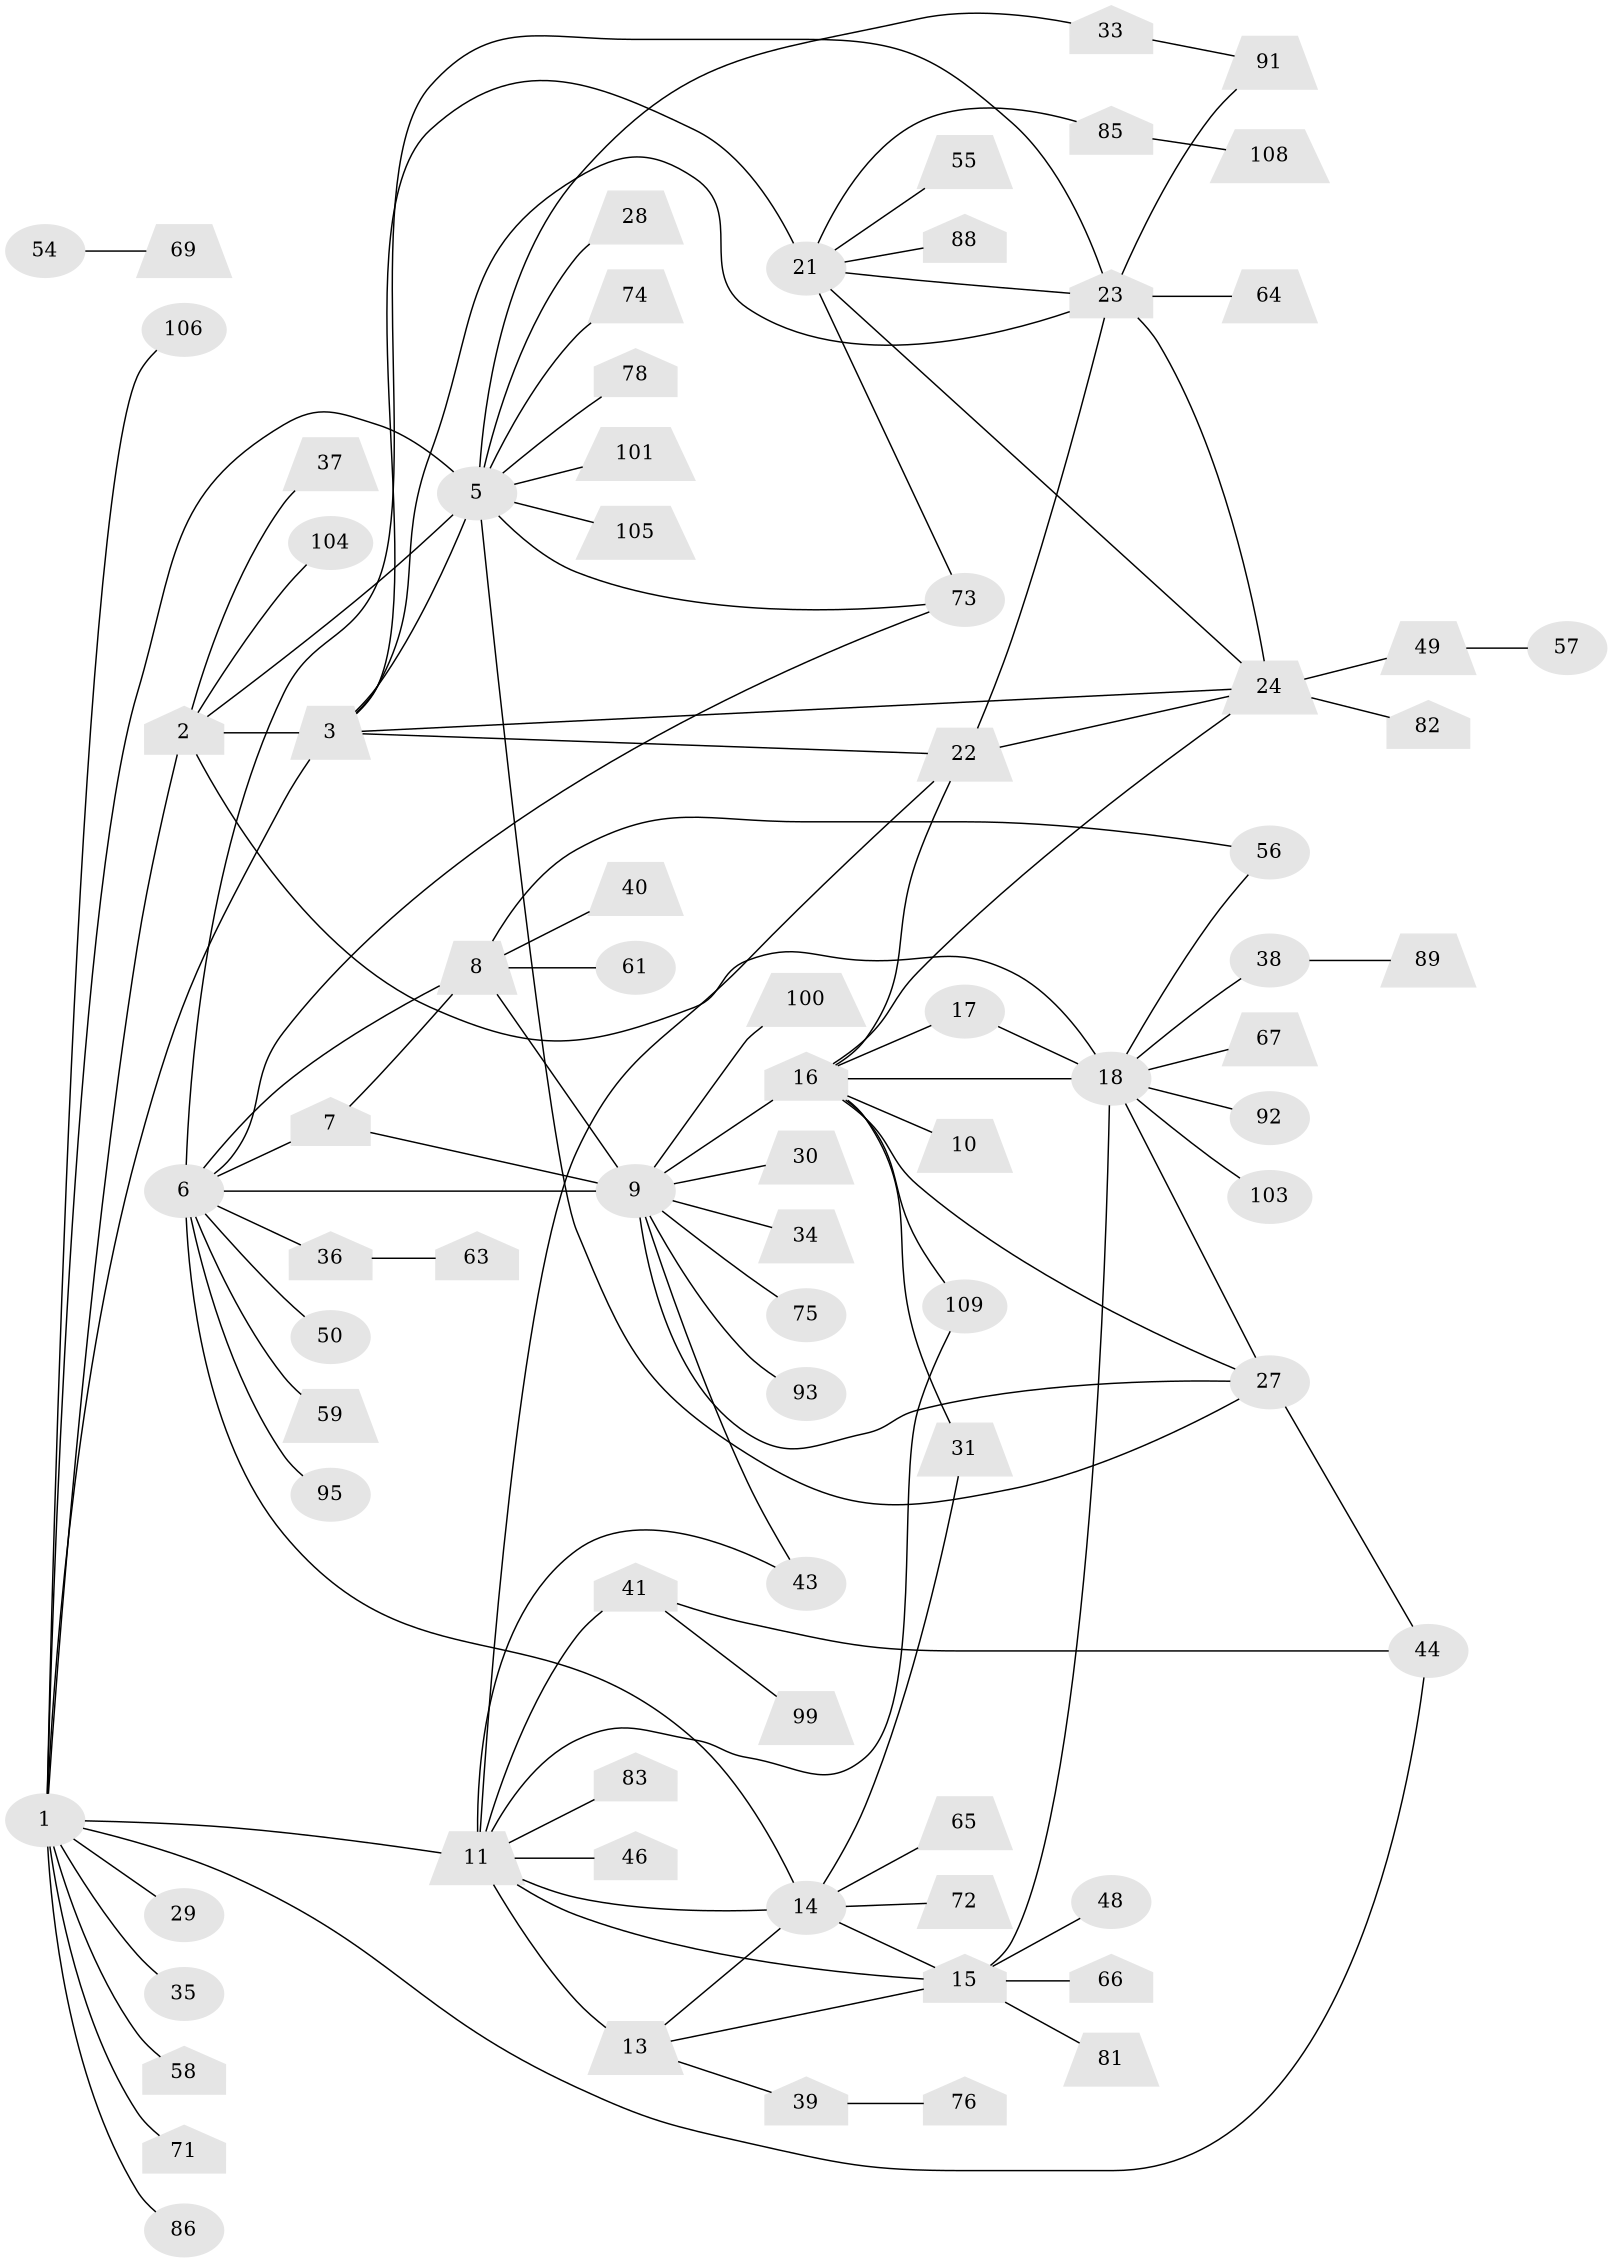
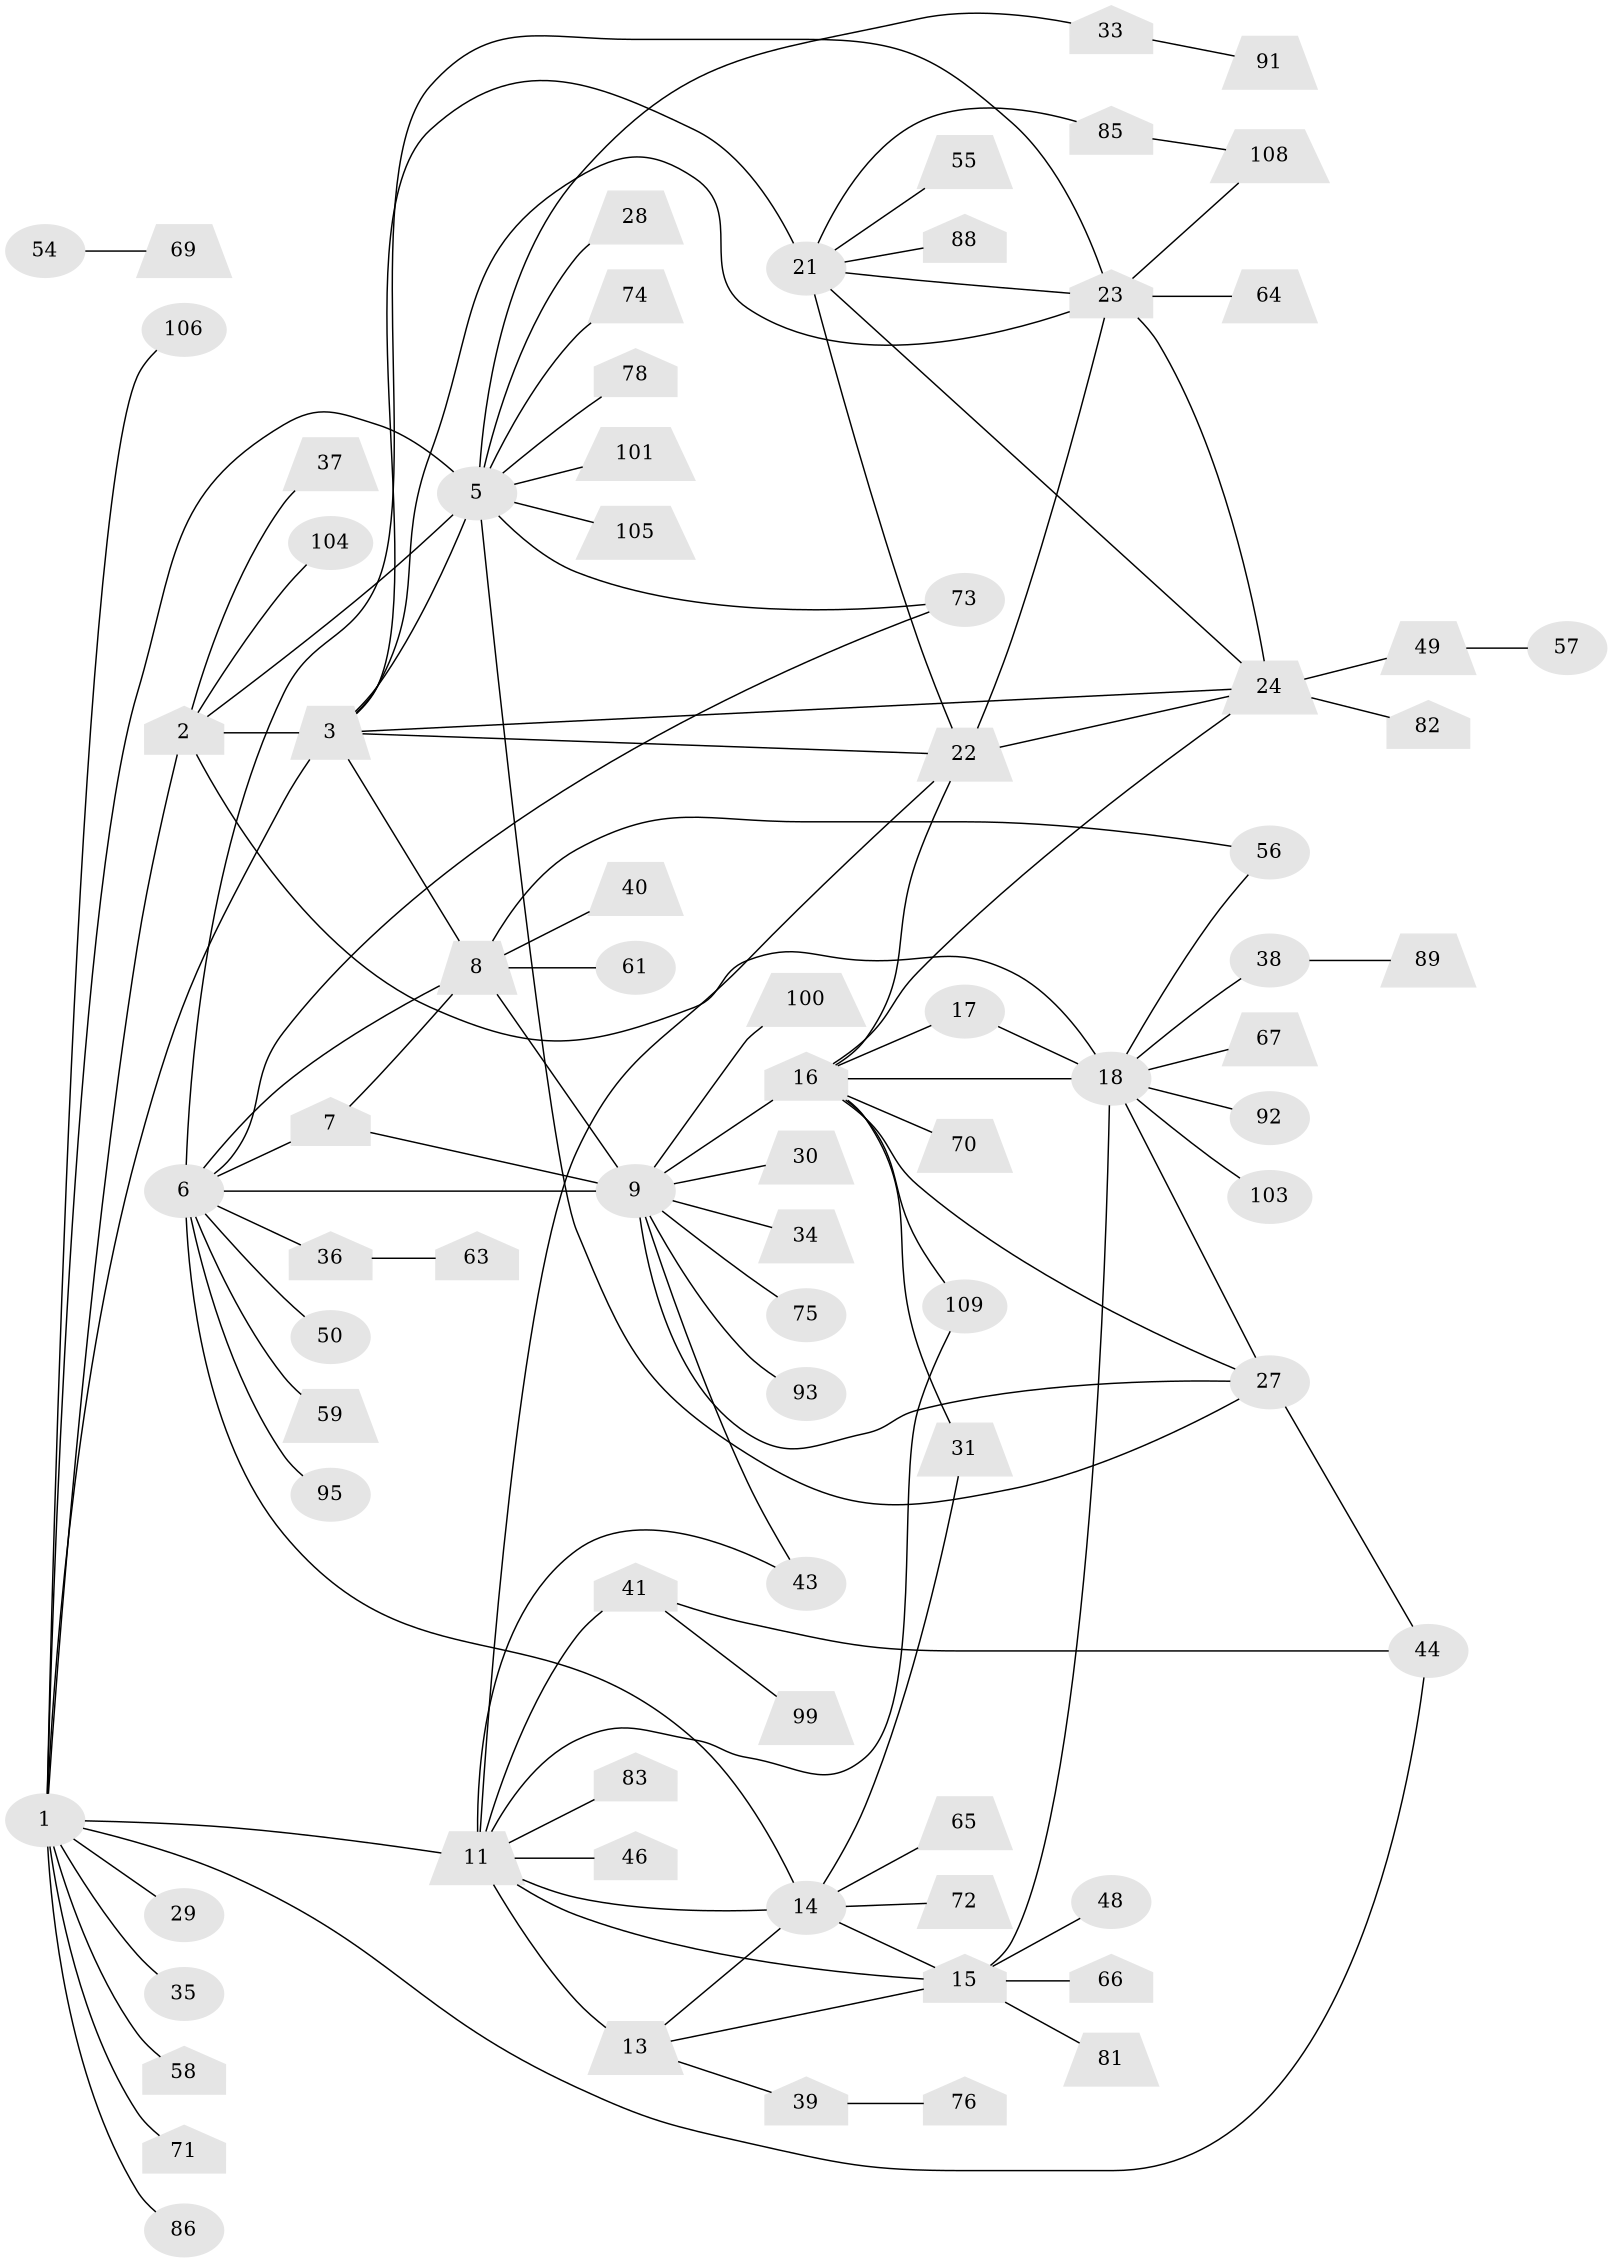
(1171, 177) -> (1186, 231)
(885, 434) -> (877, 513)
none -> (404, 850)
(965, 1146) -> (965, 1146)
